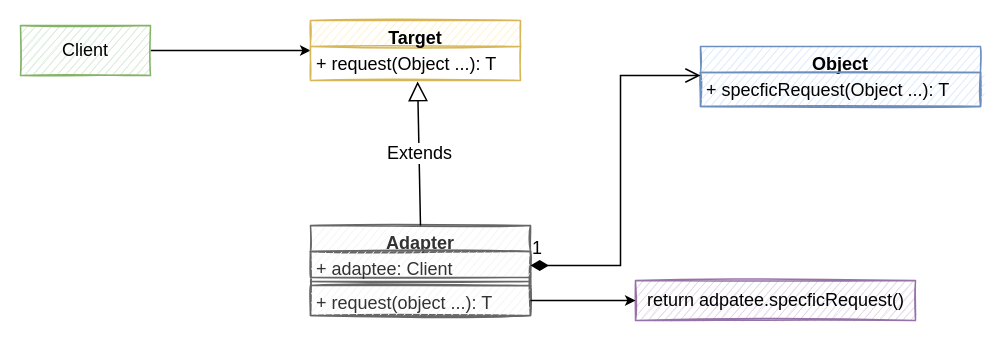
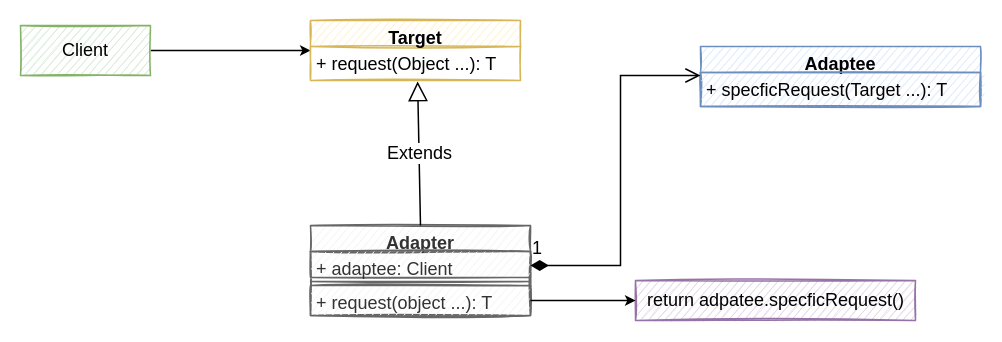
(840, 64) -> (840, 64)
(844, 90) -> (844, 90)
